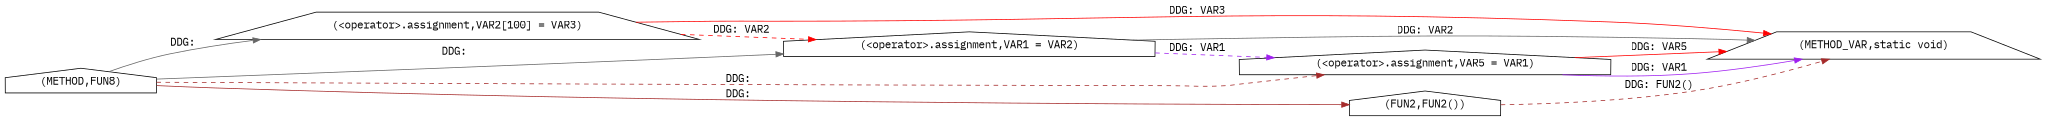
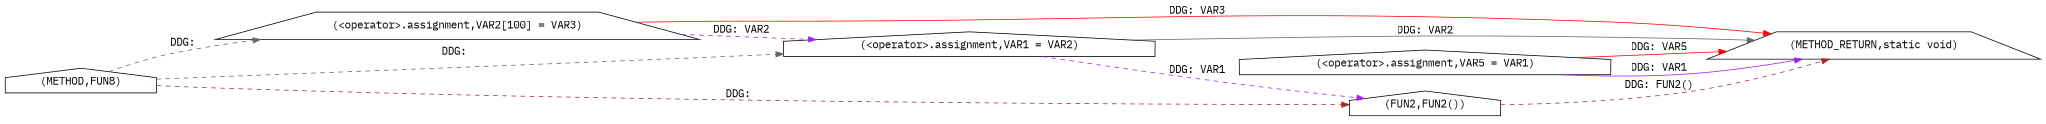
(745, 37) -> (745, 37)
(1874, 46) -> (1874, 46)
(180, 52) -> (180, 52)
(1211, 55) -> (1199, 79)
(466, 67) -> (466, 67)
(737, 85) -> none
(749, 100) -> (749, 100)
